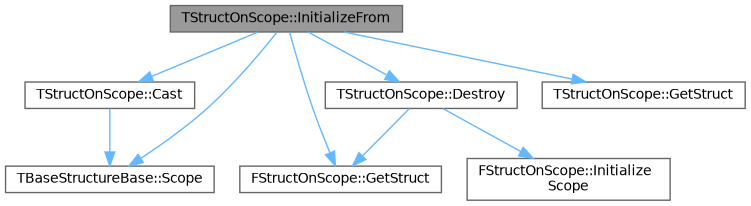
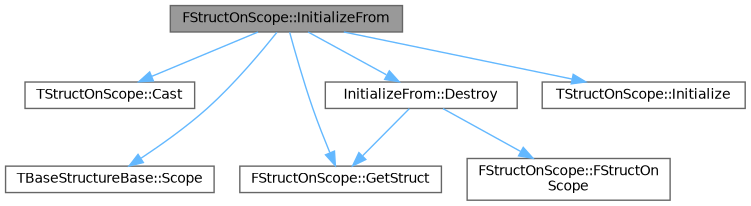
(286, 19) -> (286, 19)
(421, 95) -> (421, 95)
(644, 95) -> (644, 95)
(110, 130) -> none
(569, 179) -> (569, 179)
